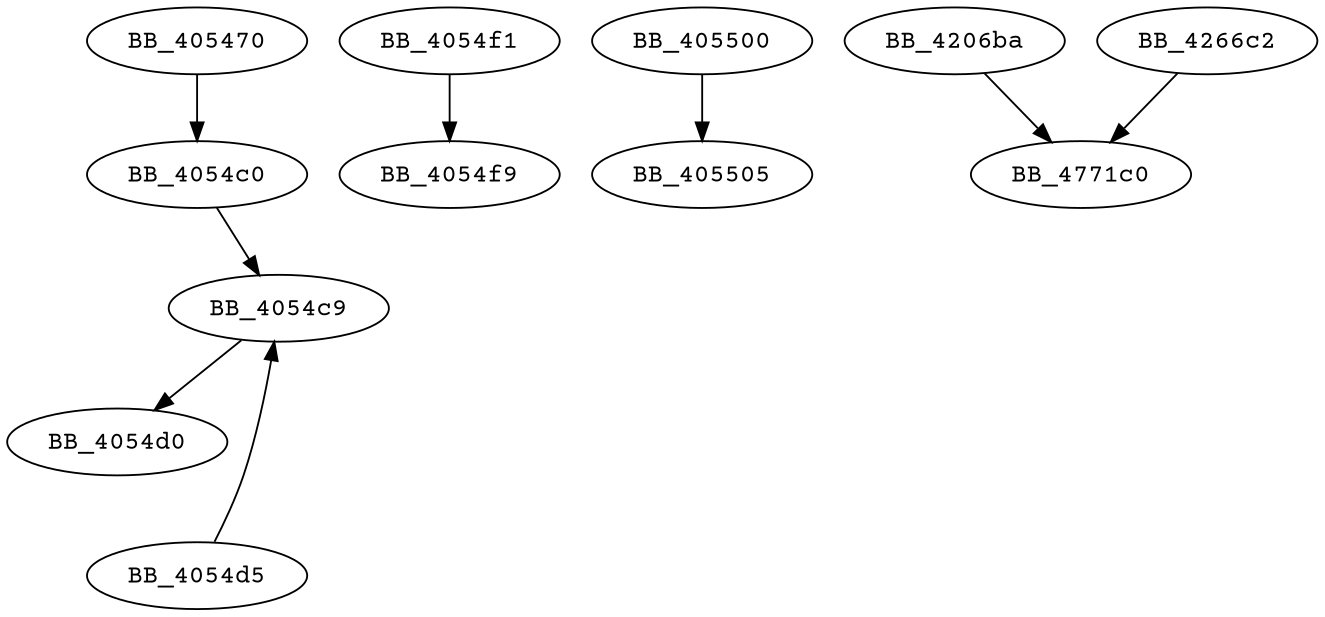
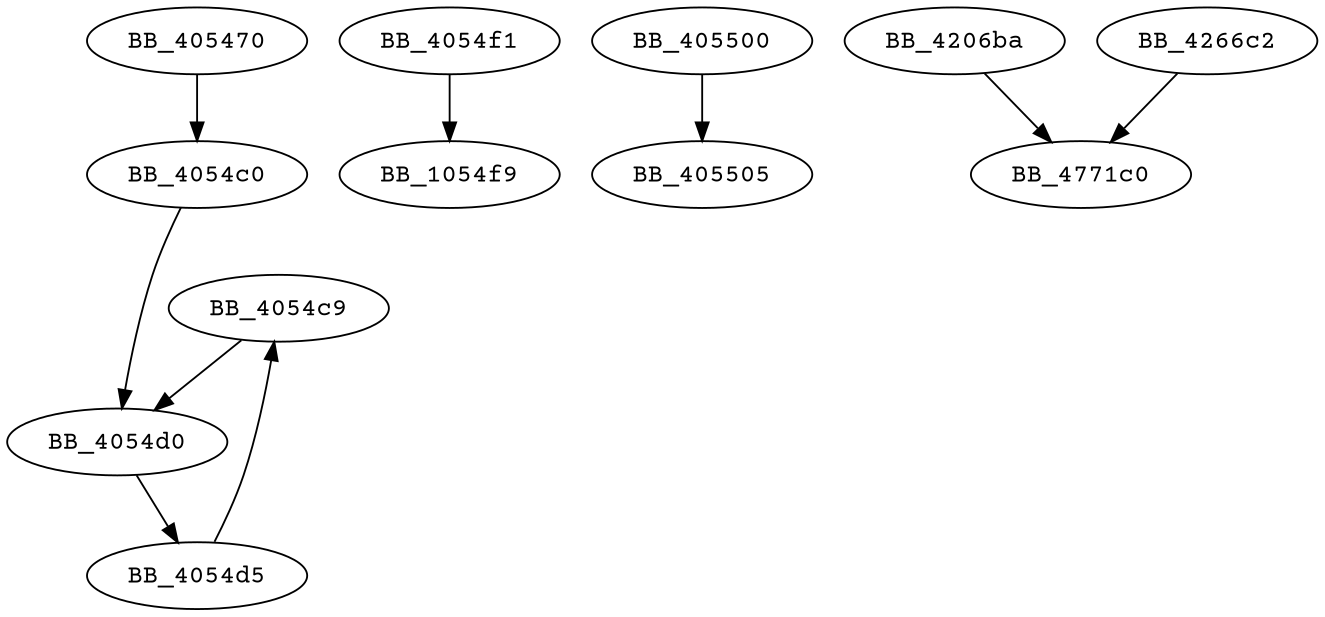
(450, 175) -> (450, 175)
(233, 233) -> (146, 297)
none -> (152, 501)
